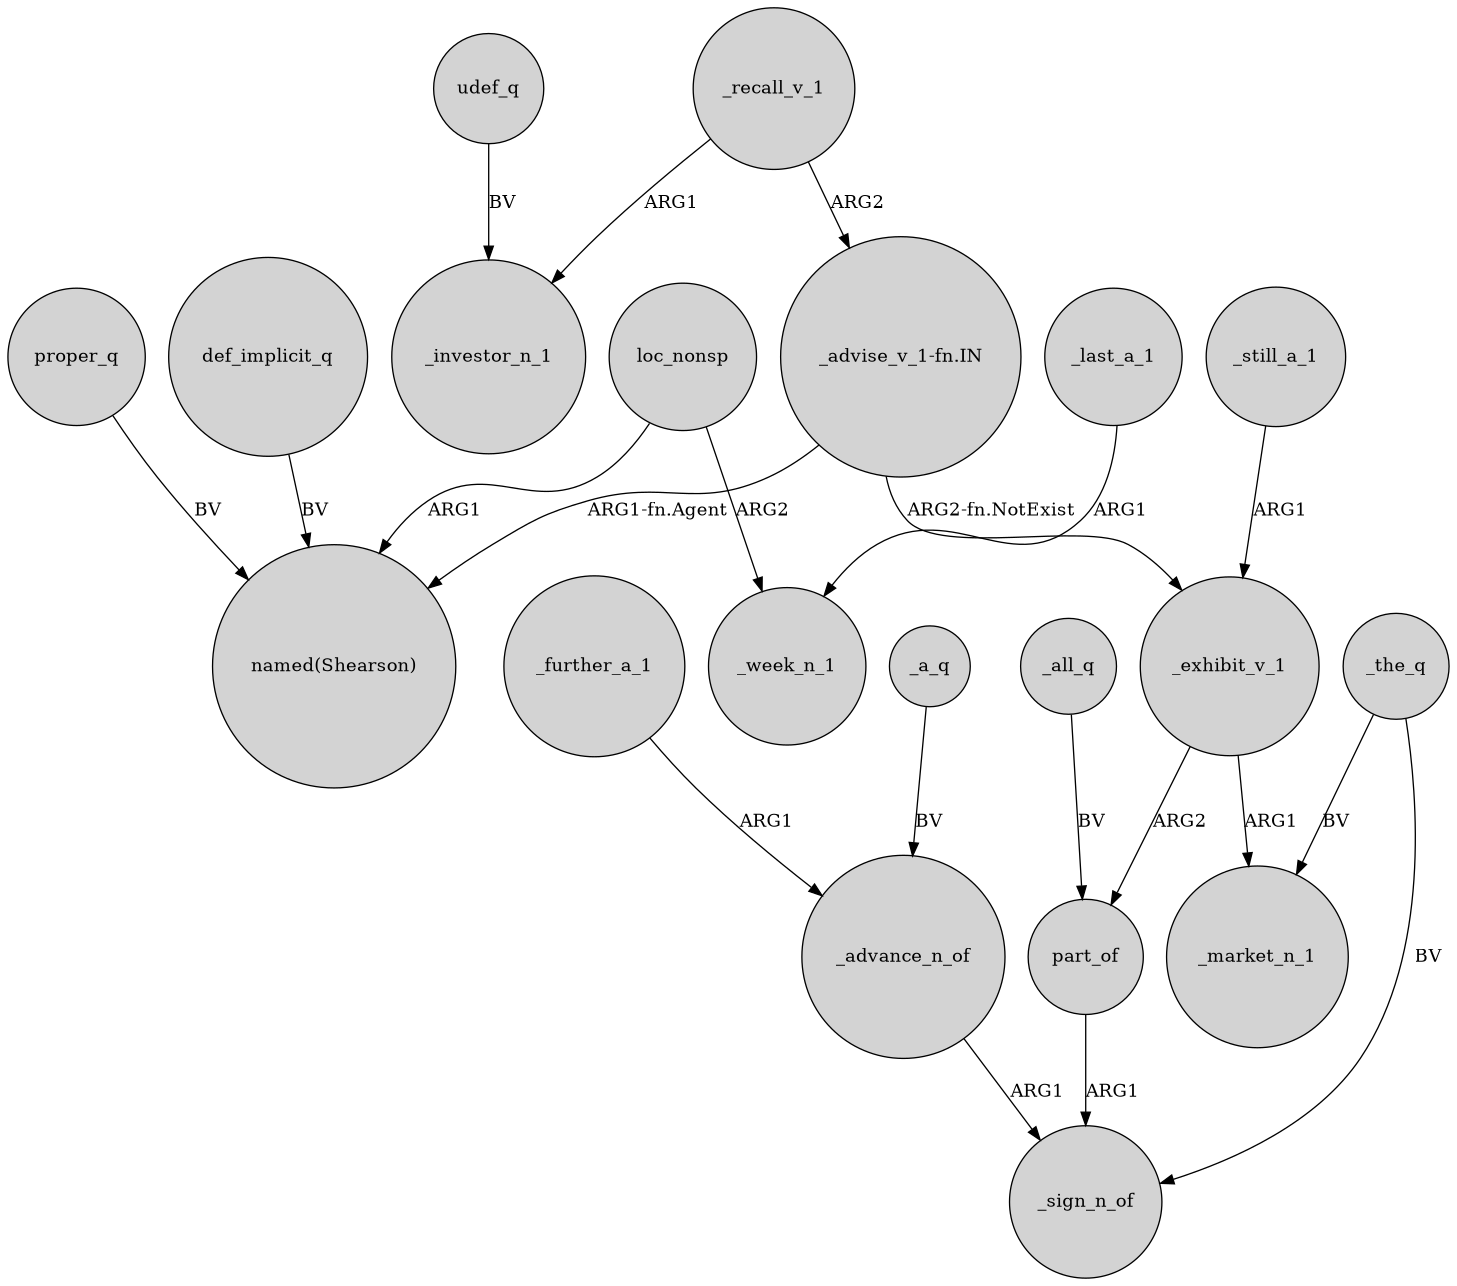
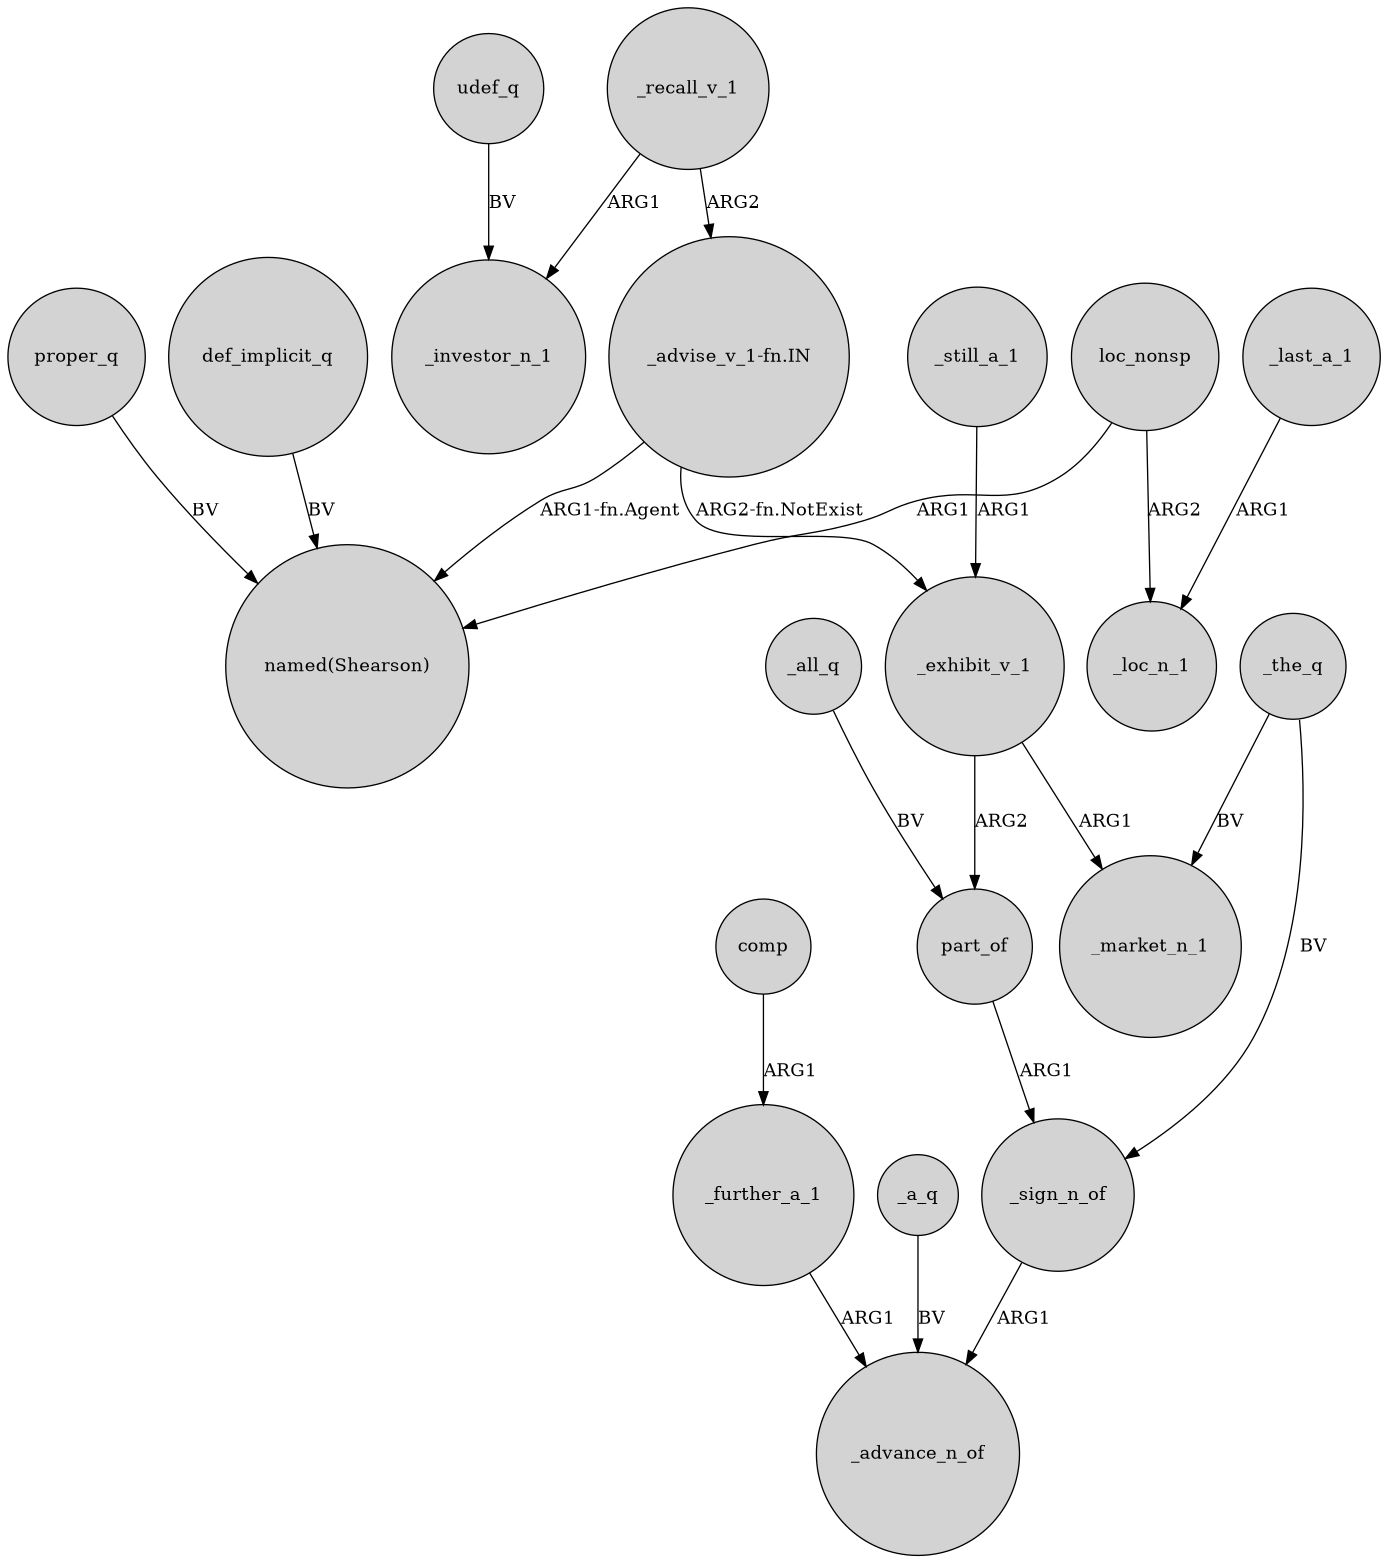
(787, 666) -> (1152, 666)
none -> (763, 947)
(998, 1084) -> (997, 1308)
